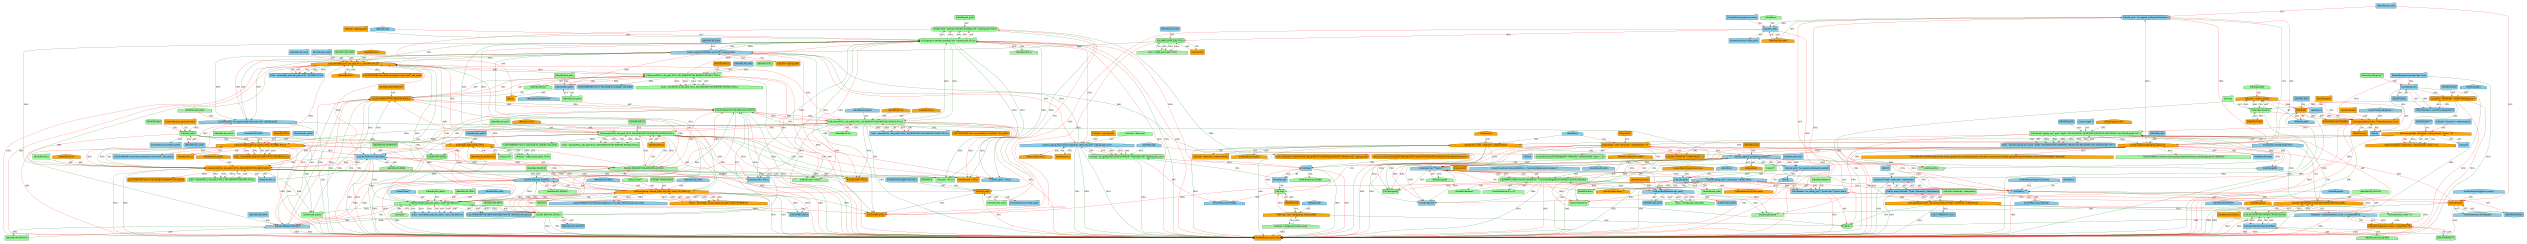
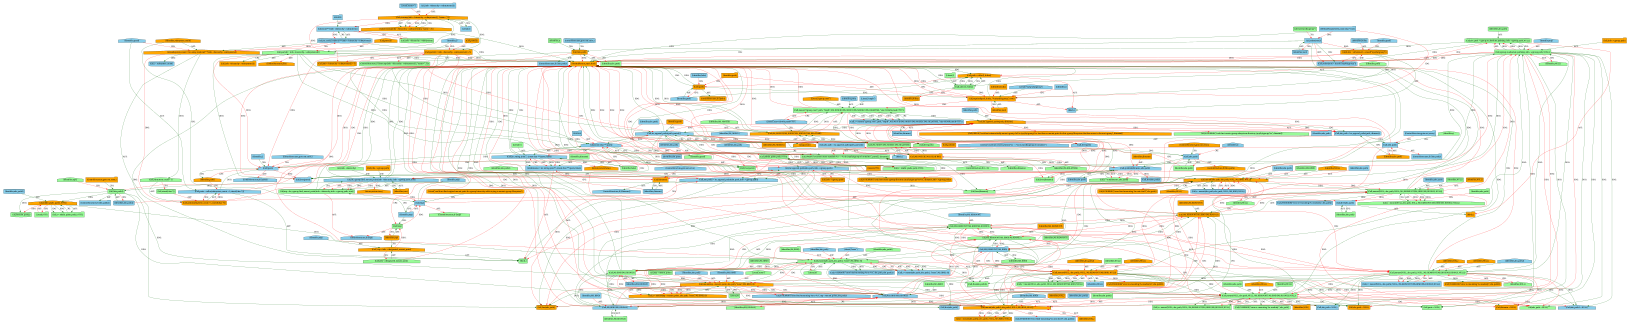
(2282, 75) -> none
(366, 88) -> (1079, 189)
(154, 122) -> (70, 180)
(1486, 145) -> (298, 52)
(533, 157) -> (68, 215)
(2260, 226) -> (926, 157)
(2428, 229) -> (163, 186)
(1824, 232) -> (784, 67)
none -> (1420, 293)
